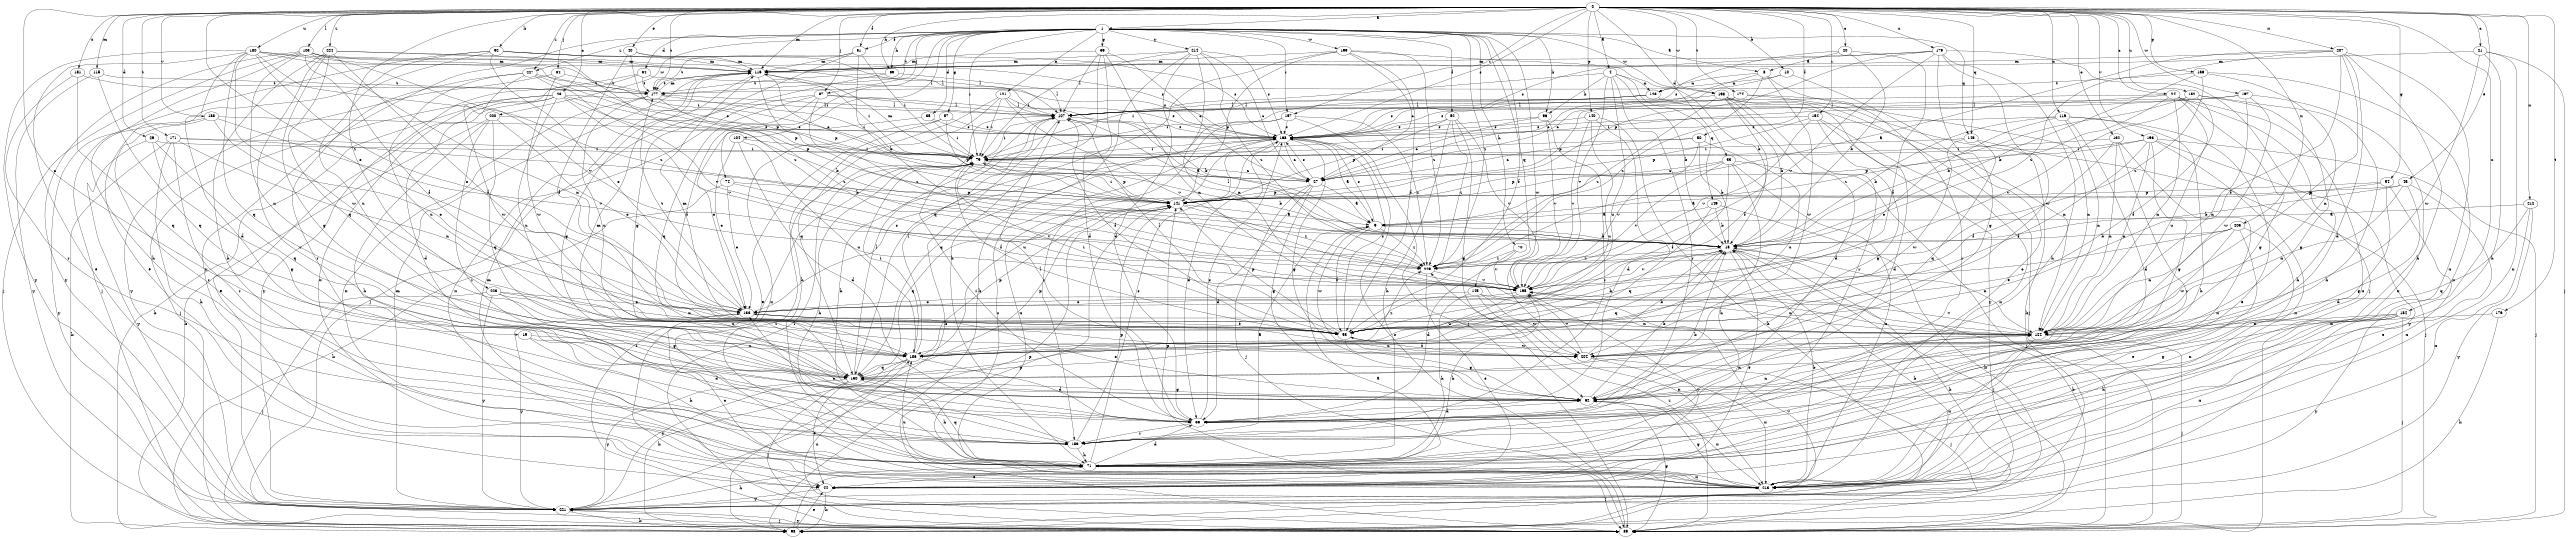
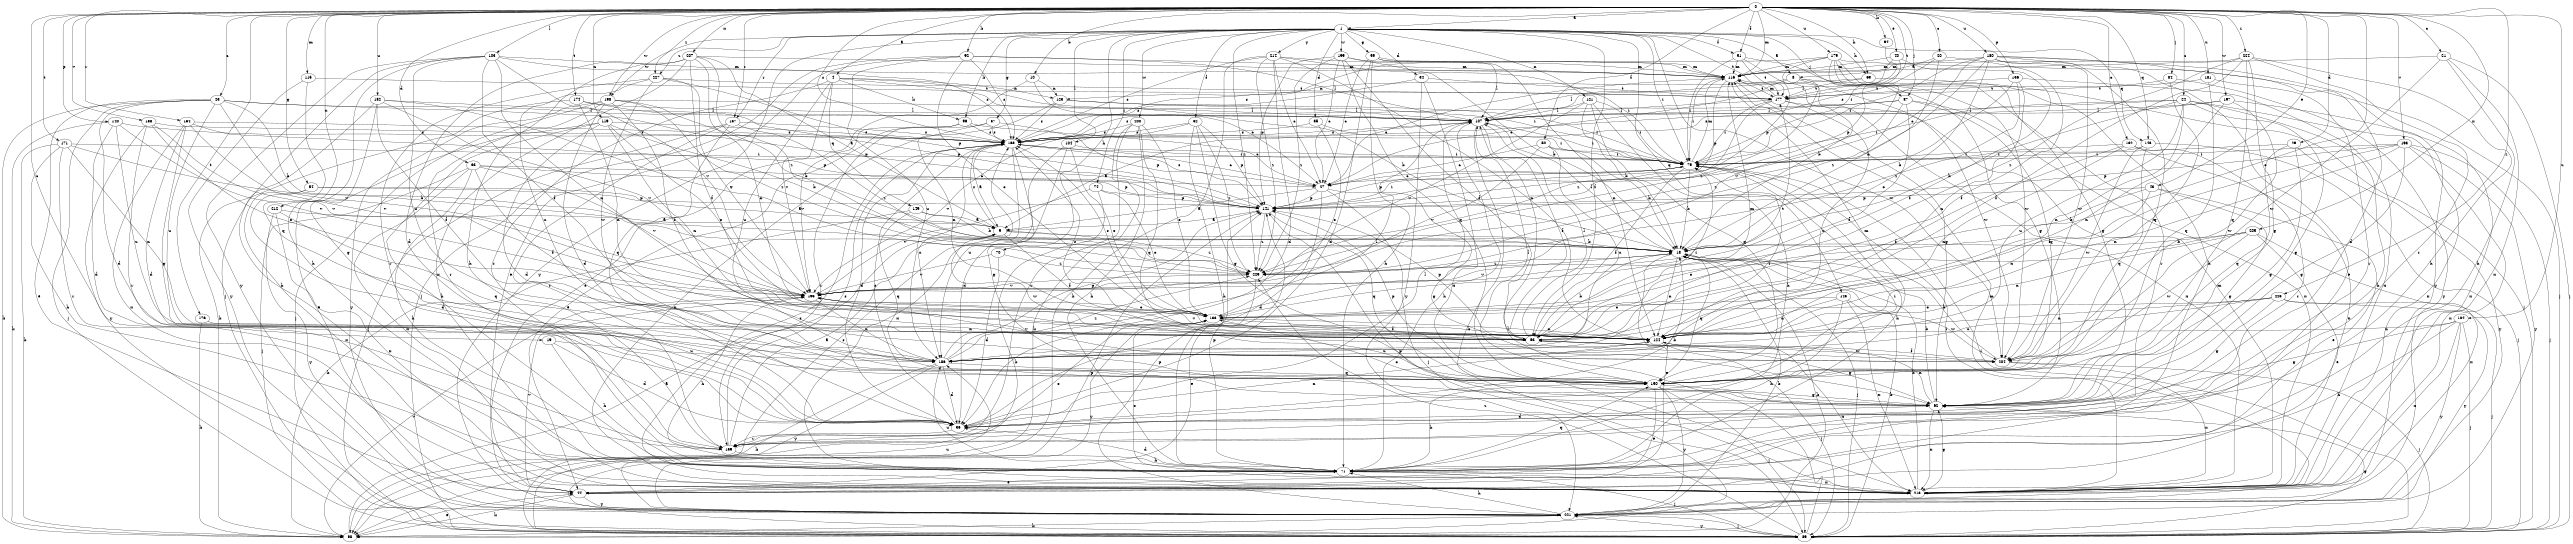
none -> (1886, 42)
